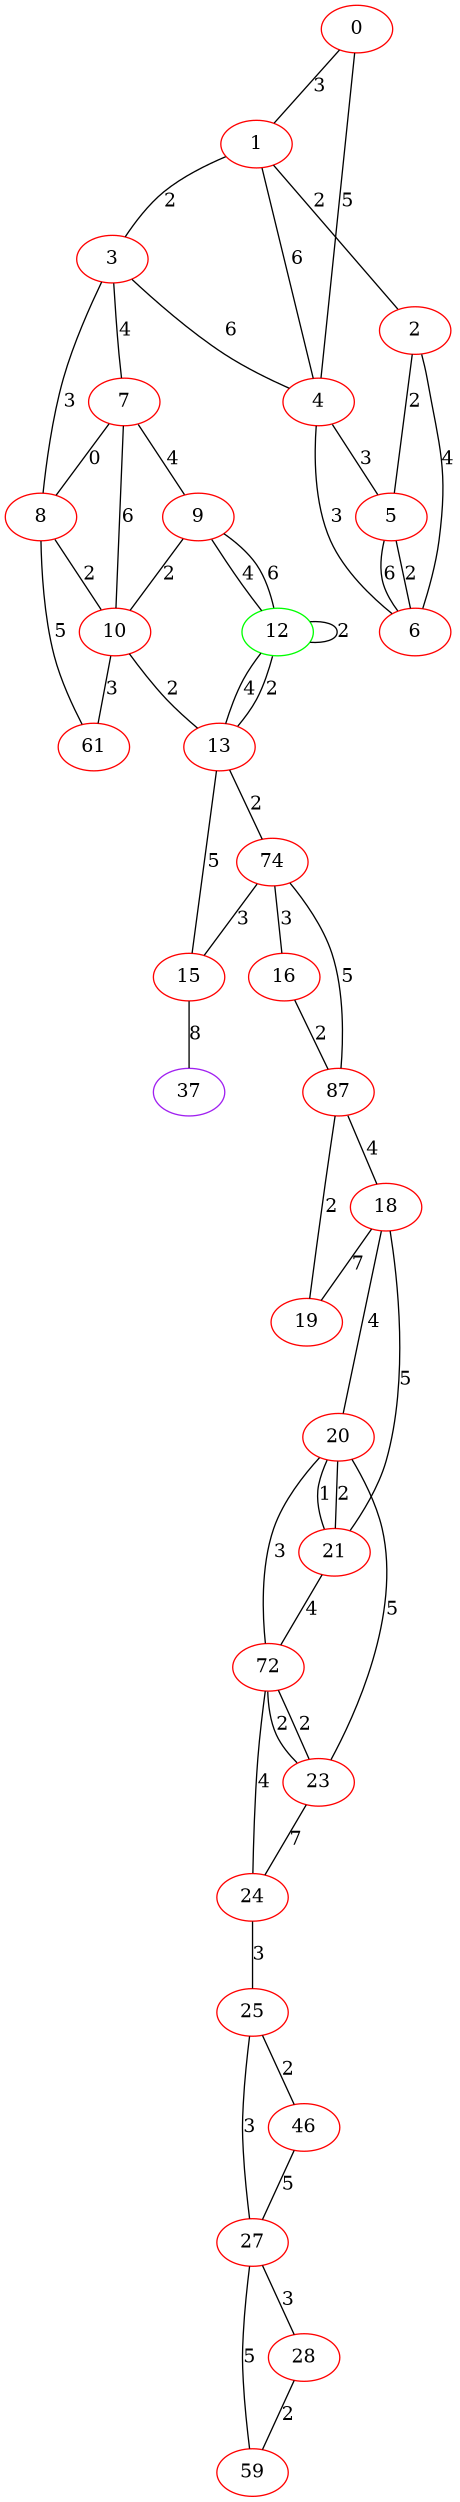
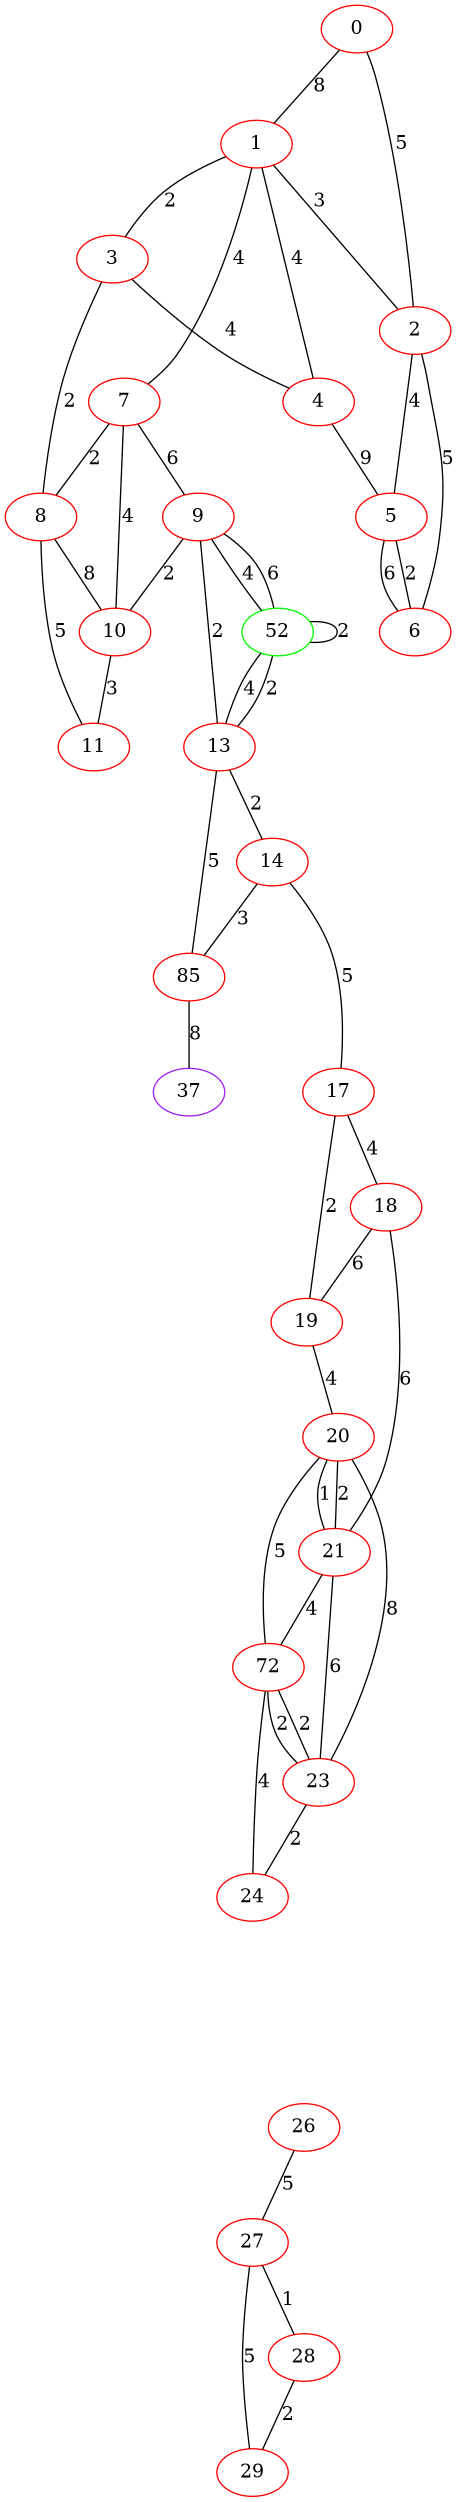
(320, 87) -> (320, 87)
(320, 202) -> (320, 202)
(338, 215) -> (397, 178)
(298, 259) -> (298, 259)
(117, 331) -> (215, 284)
(231, 331) -> (231, 331)
(70, 402) -> (70, 402)
(415, 402) -> (415, 402)
(95, 459) -> (95, 459)
(173, 459) -> (173, 459)
(366, 459) -> (366, 459)
(448, 459) -> (448, 459)
(128, 517) -> (128, 517)
(327, 531) -> none
(90, 575) -> (90, 575)
(278, 632) -> (278, 632)
(161, 693) -> (209, 632)
(94, 747) -> (94, 747)
(272, 862) -> (272, 862)
(189, 977) -> (189, 977)
(284, 977) -> none
(338, 1092) -> (338, 1092)
(358, 1265) -> (358, 1265)
(362, 1322) -> (323, 1380)
(406, 1380) -> (406, 1380)
(280, 1552) -> (280, 1552)
(393, 1610) -> (393, 1610)
none -> (327, 1667)
(296, 1840) -> (296, 1840)
(253, 2012) -> none
(304, 2127) -> (304, 2127)
(288, 2300) -> (288, 2300)
(253, 2473) -> (253, 2473)
